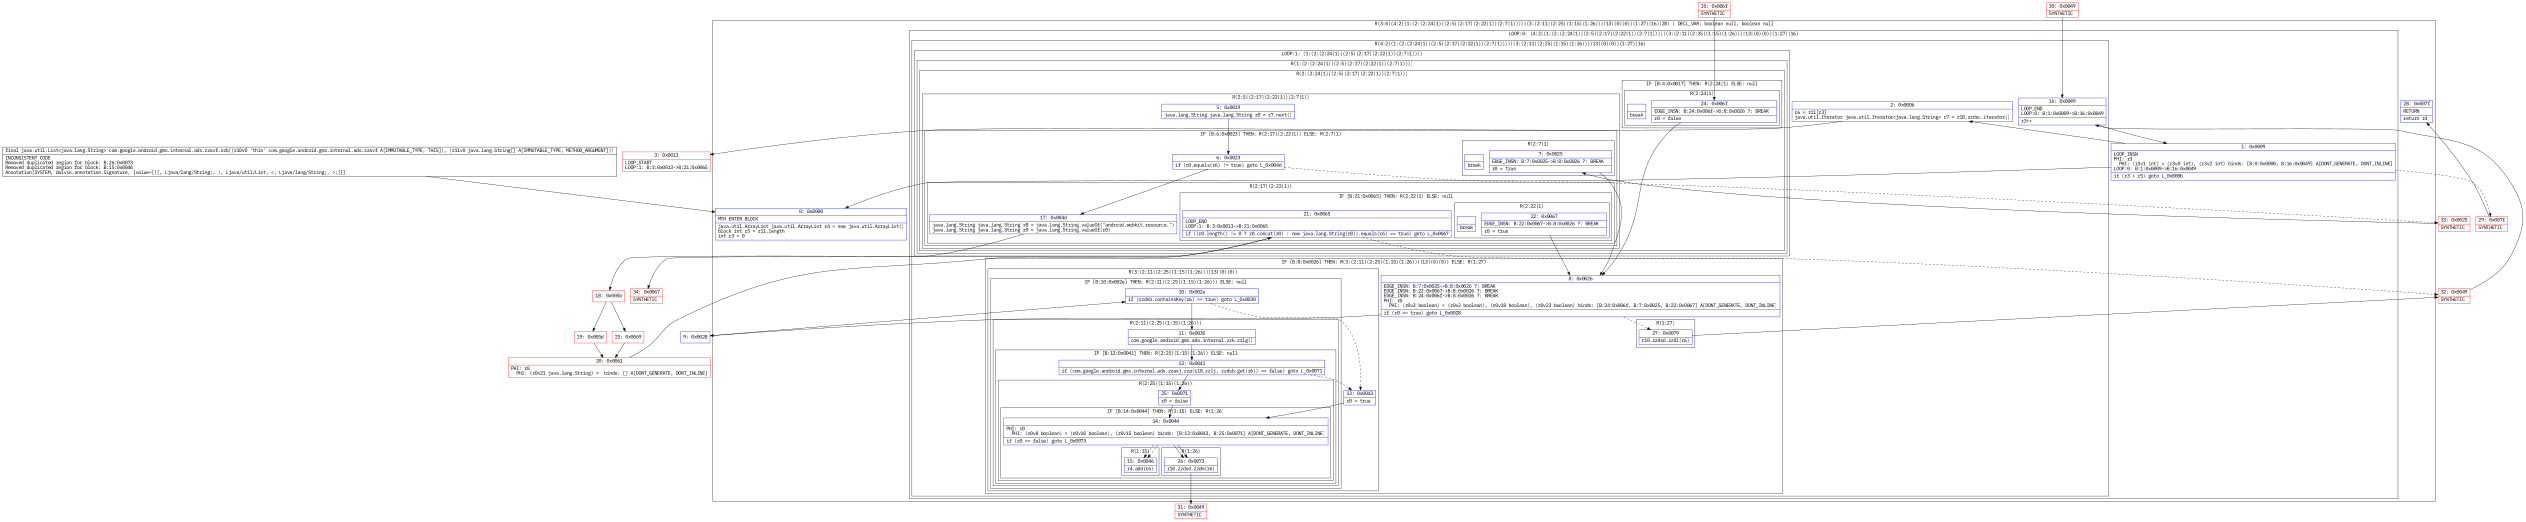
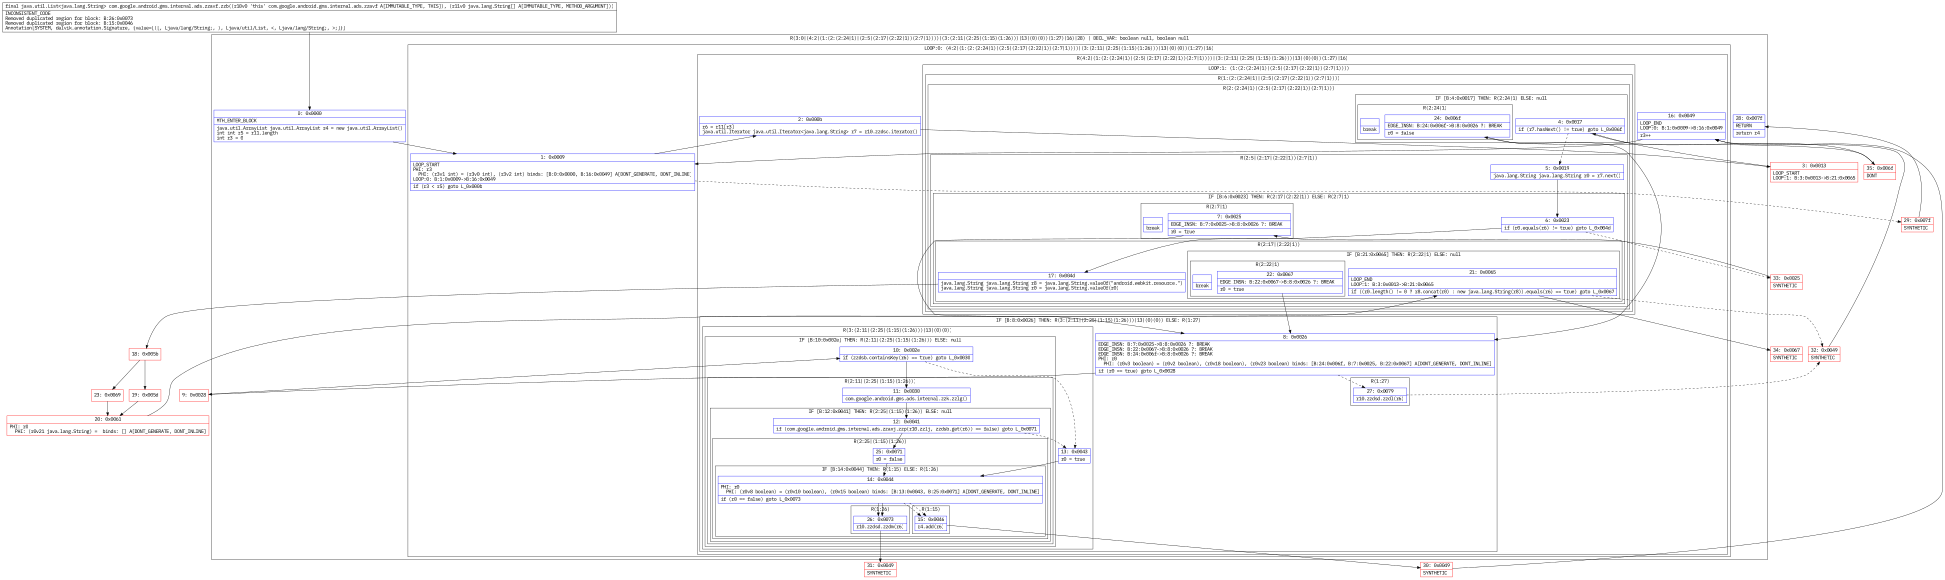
(1713, 14) -> (1872, 176)
none -> (1570, 126)
(2126, 154) -> (426, 165)
(1415, 180) -> (423, 148)
(751, 231) -> (247, 133)
(2063, 316) -> (1615, 392)
(695, 337) -> (194, 395)
none -> (1182, 546)
